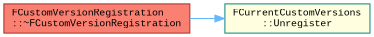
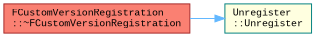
(297, 18) -> (268, 18)
